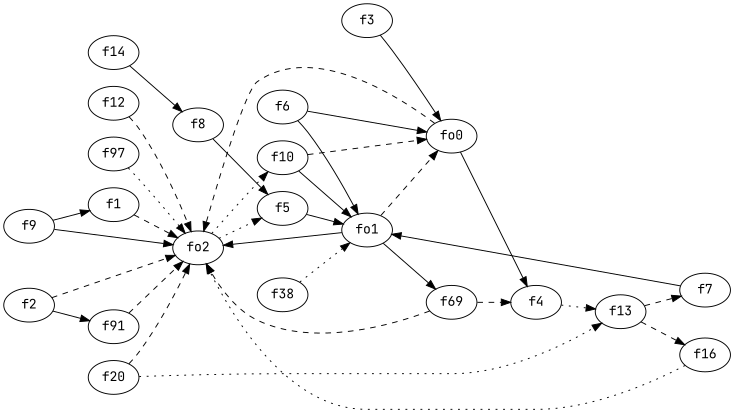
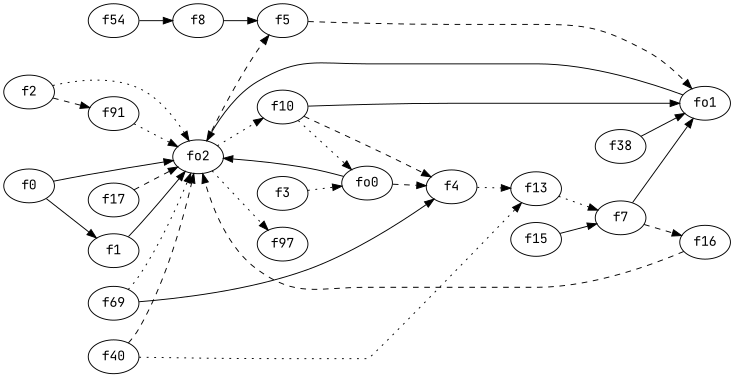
(114, 53) -> (114, 21)
(277, 72) -> (289, 165)
(409, 73) -> (320, 189)
(114, 103) -> (114, 200)
(283, 107) -> none
none -> (363, 144)
(362, 148) -> (321, 142)
(406, 187) -> none
(154, 196) -> (237, 197)
(492, 215) -> (405, 185)
(320, 218) -> (504, 24)
(152, 224) -> (154, 208)
(29, 226) -> (29, 186)
(236, 230) -> (233, 91)
none -> (536, 239)
(406, 263) -> none
(321, 265) -> (659, 127)
(109, 278) -> (128, 84)
(153, 290) -> (152, 133)
(489, 302) -> (290, 275)
(658, 302) -> (574, 202)
(67, 315) -> (67, 102)
(659, 331) -> (658, 229)
(310, 332) -> (161, 238)
(114, 377) -> (114, 357)
(421, 409) -> (420, 287)
